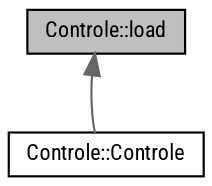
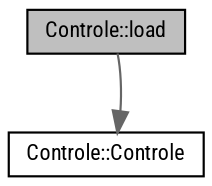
(92, 104) -> (121, 82)
